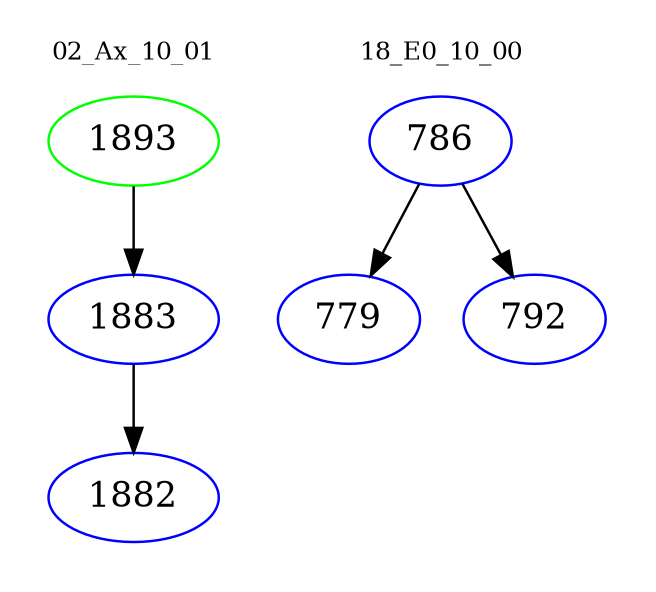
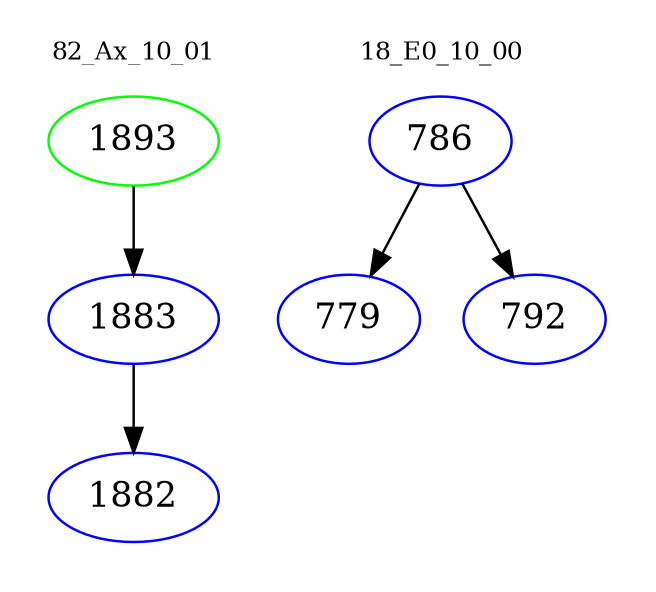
(134, 53) -> (134, 53)
